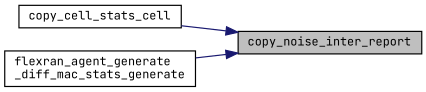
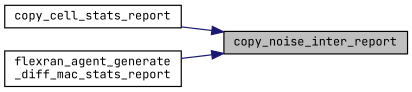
(100, 17) -> (93, 17)
(100, 69) -> (93, 69)
